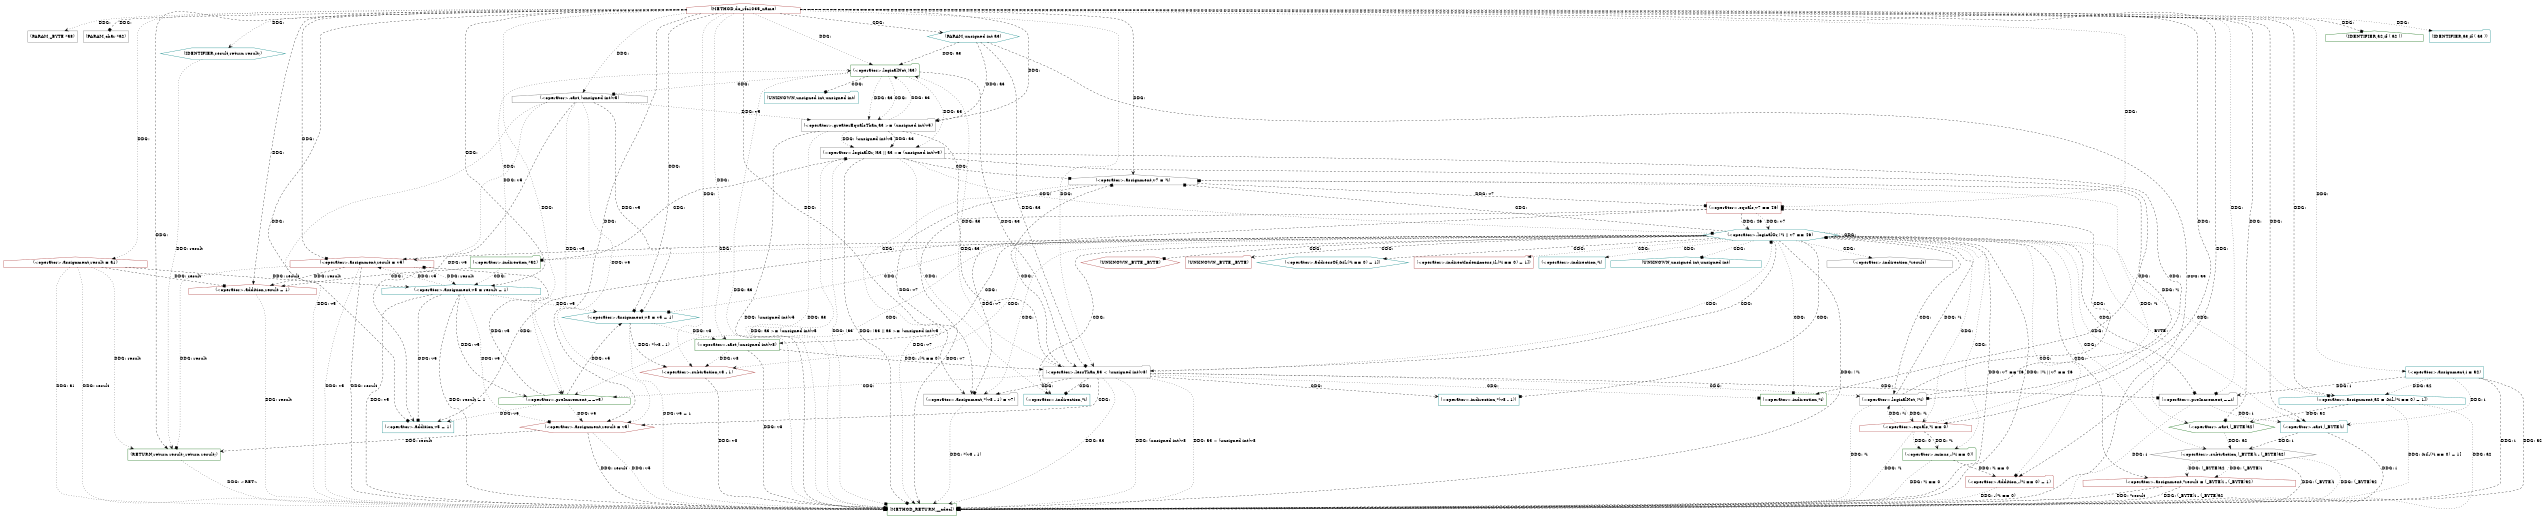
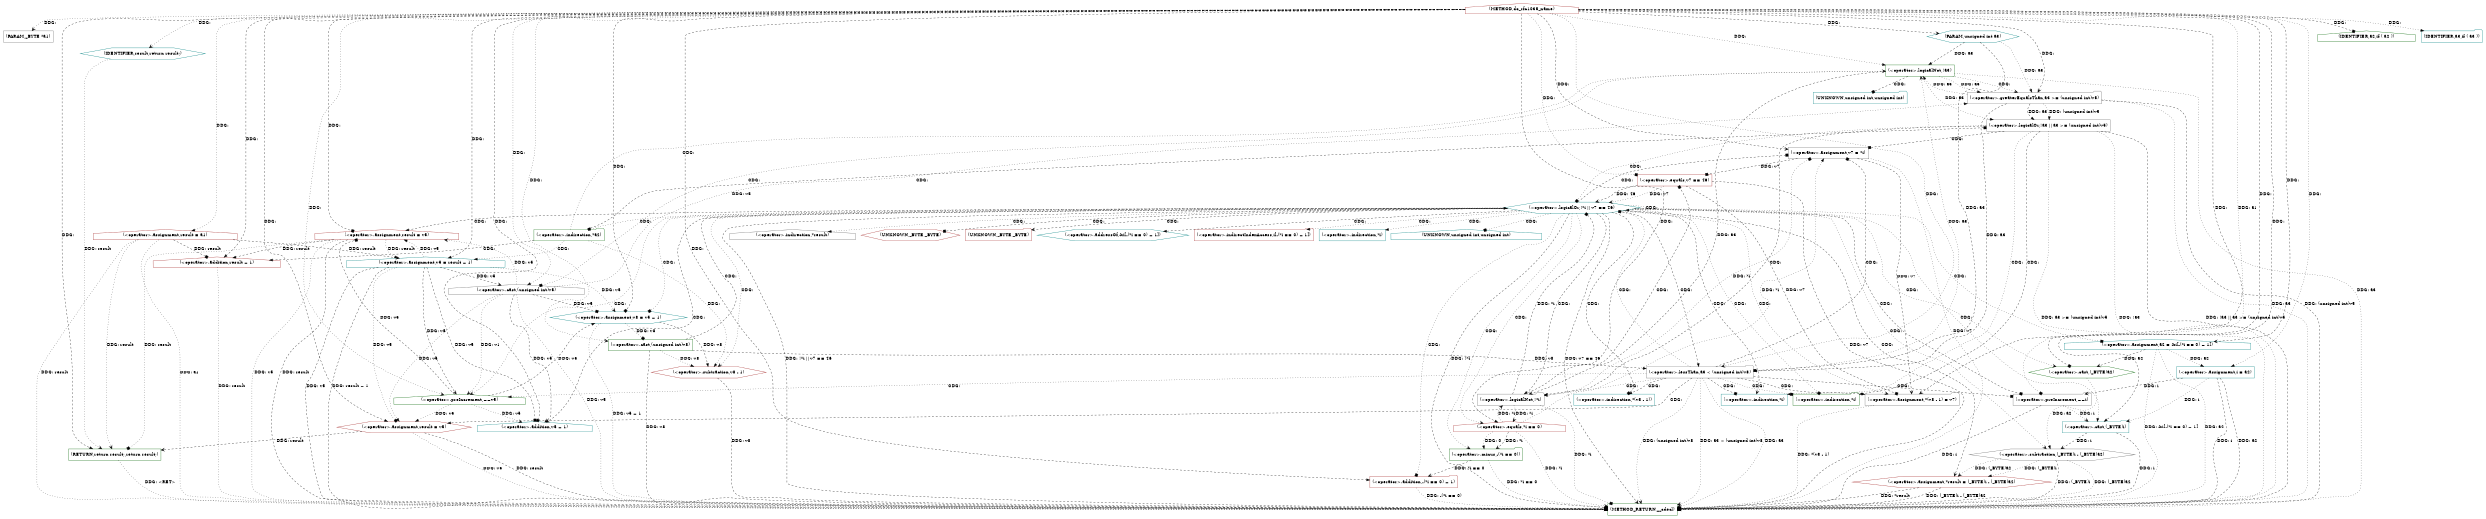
(879, 23) -> (1835, 23)
(53, 37) -> (28, 37)
(106, 37) -> none
(885, 71) -> (1920, 71)
(982, 94) -> (2018, 63)
(1749, 167) -> (1779, 234)
(1133, 180) -> (1828, 153)
(1870, 185) -> (1704, 298)
(703, 194) -> (681, 284)
(993, 205) -> (1716, 236)
(2238, 208) -> (2248, 208)
(576, 249) -> (491, 345)
(1004, 249) -> (1025, 211)
none -> (469, 276)
(2185, 310) -> none
(682, 331) -> (634, 331)
(2162, 331) -> (1967, 317)
(654, 345) -> (713, 345)
(922, 359) -> (1544, 359)
(1293, 386) -> (1648, 384)
(2409, 386) -> (2184, 357)
(1890, 417) -> (1498, 415)
(418, 427) -> (535, 427)
(2189, 482) -> (1952, 482)
(1593, 506) -> (1860, 470)
